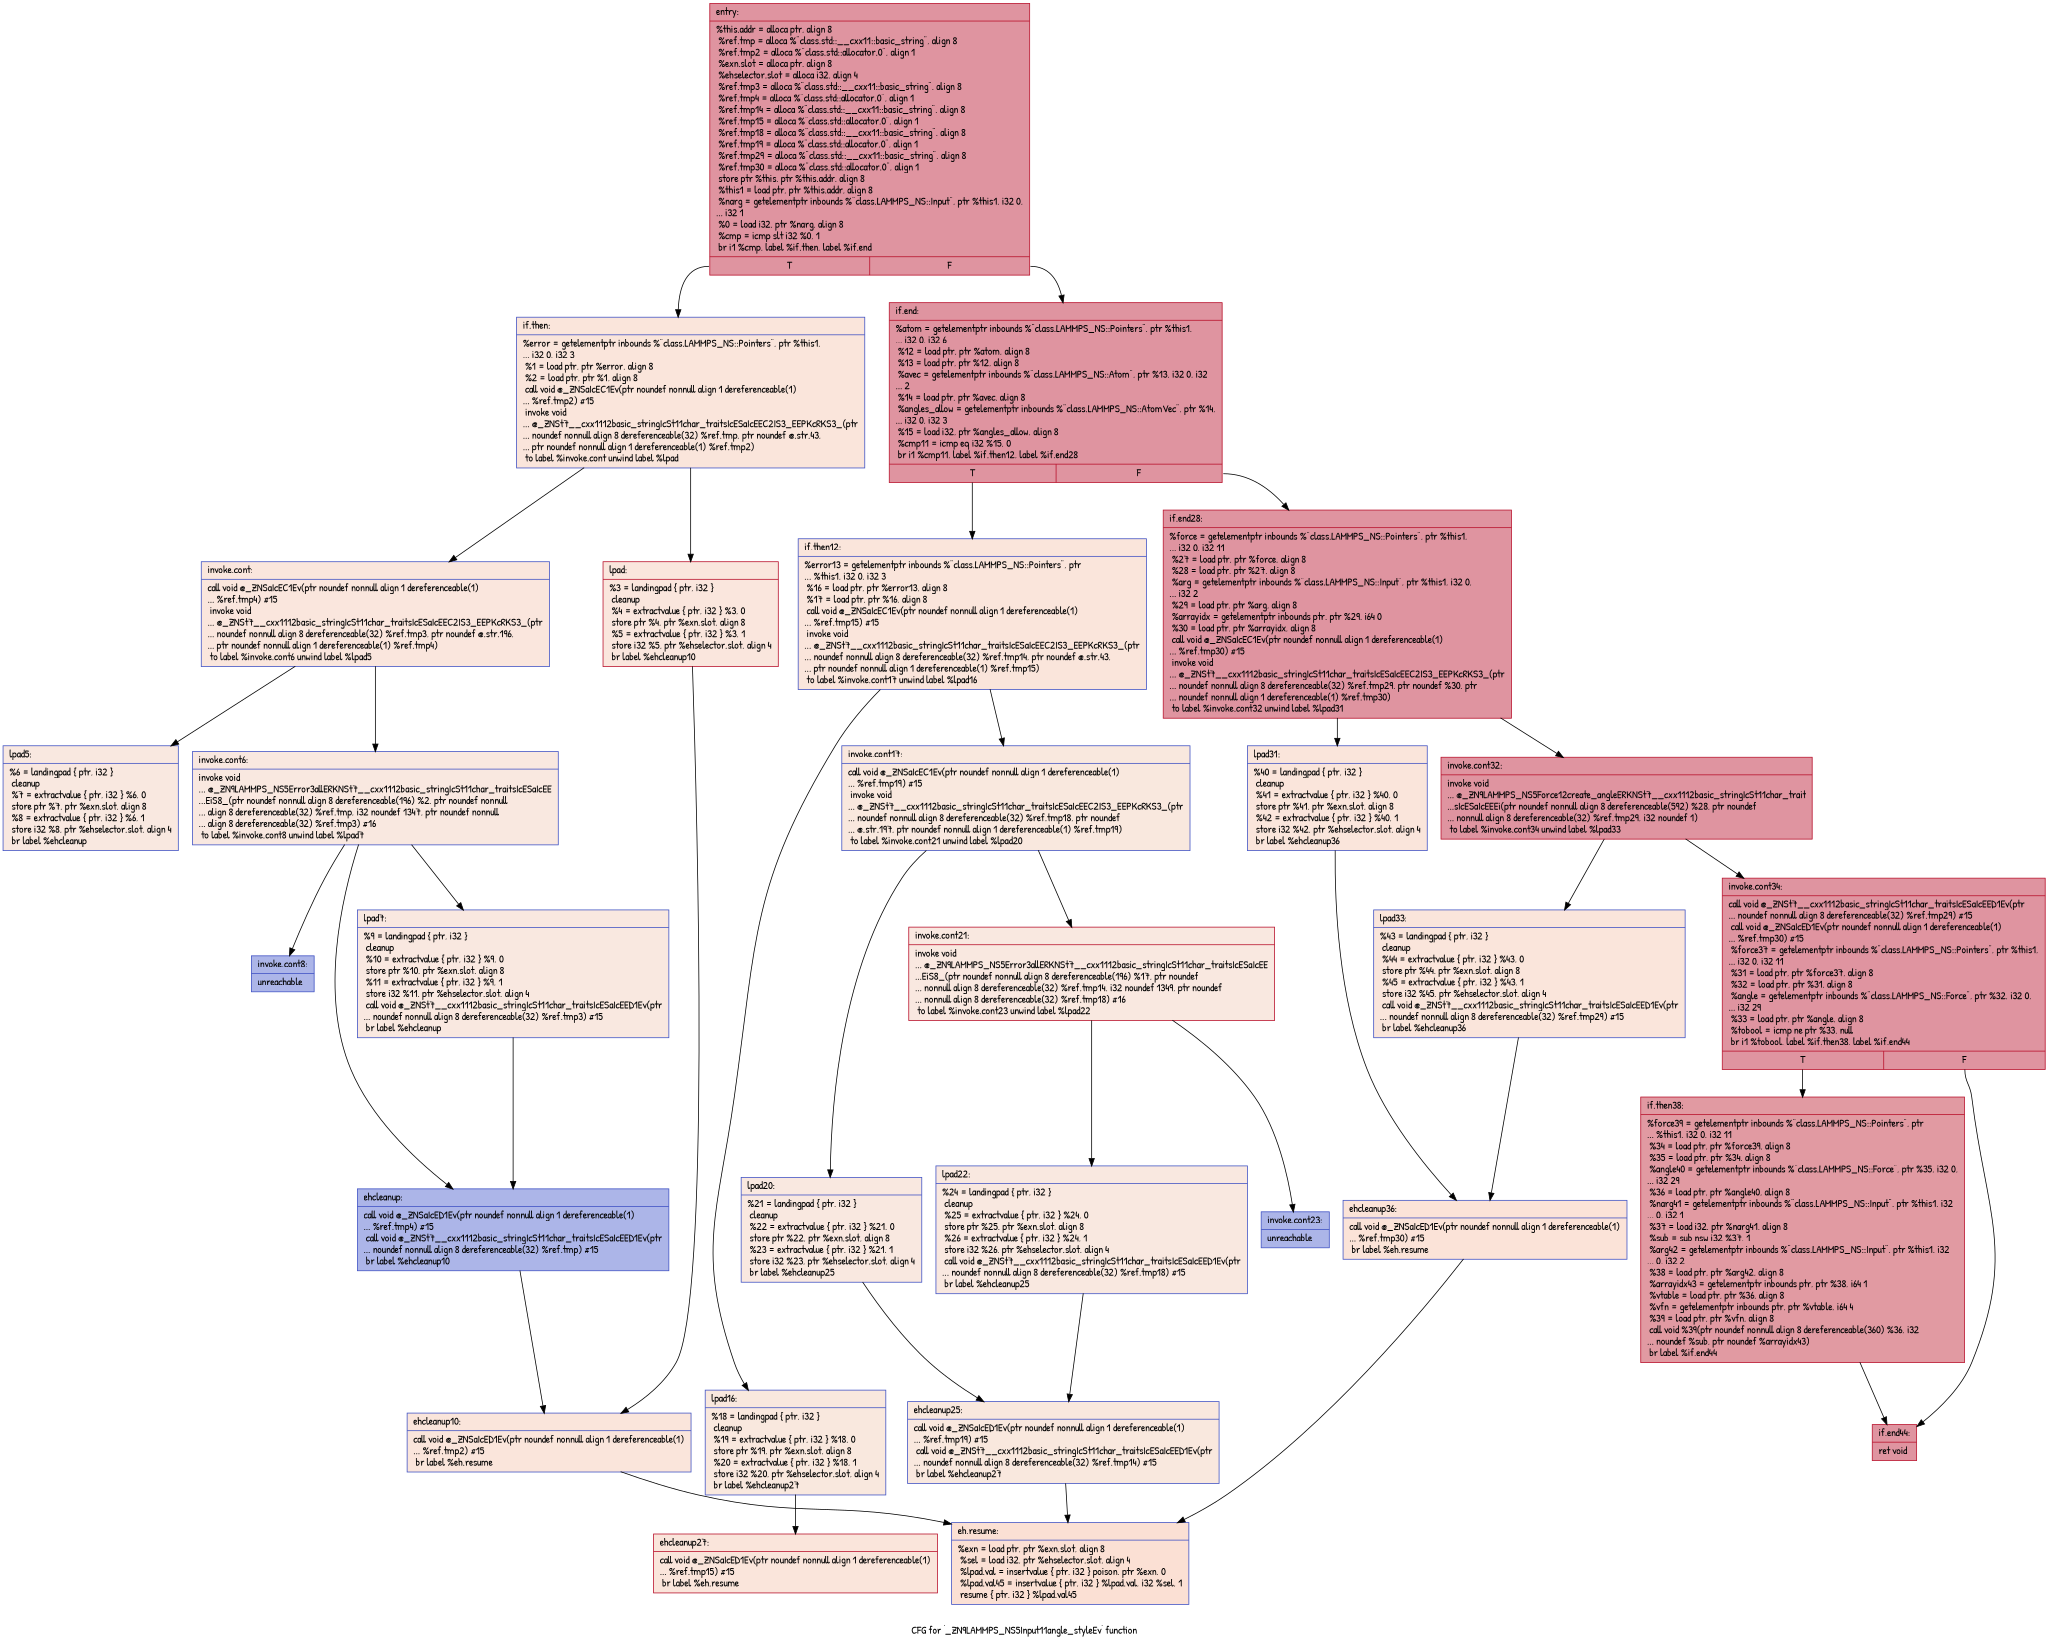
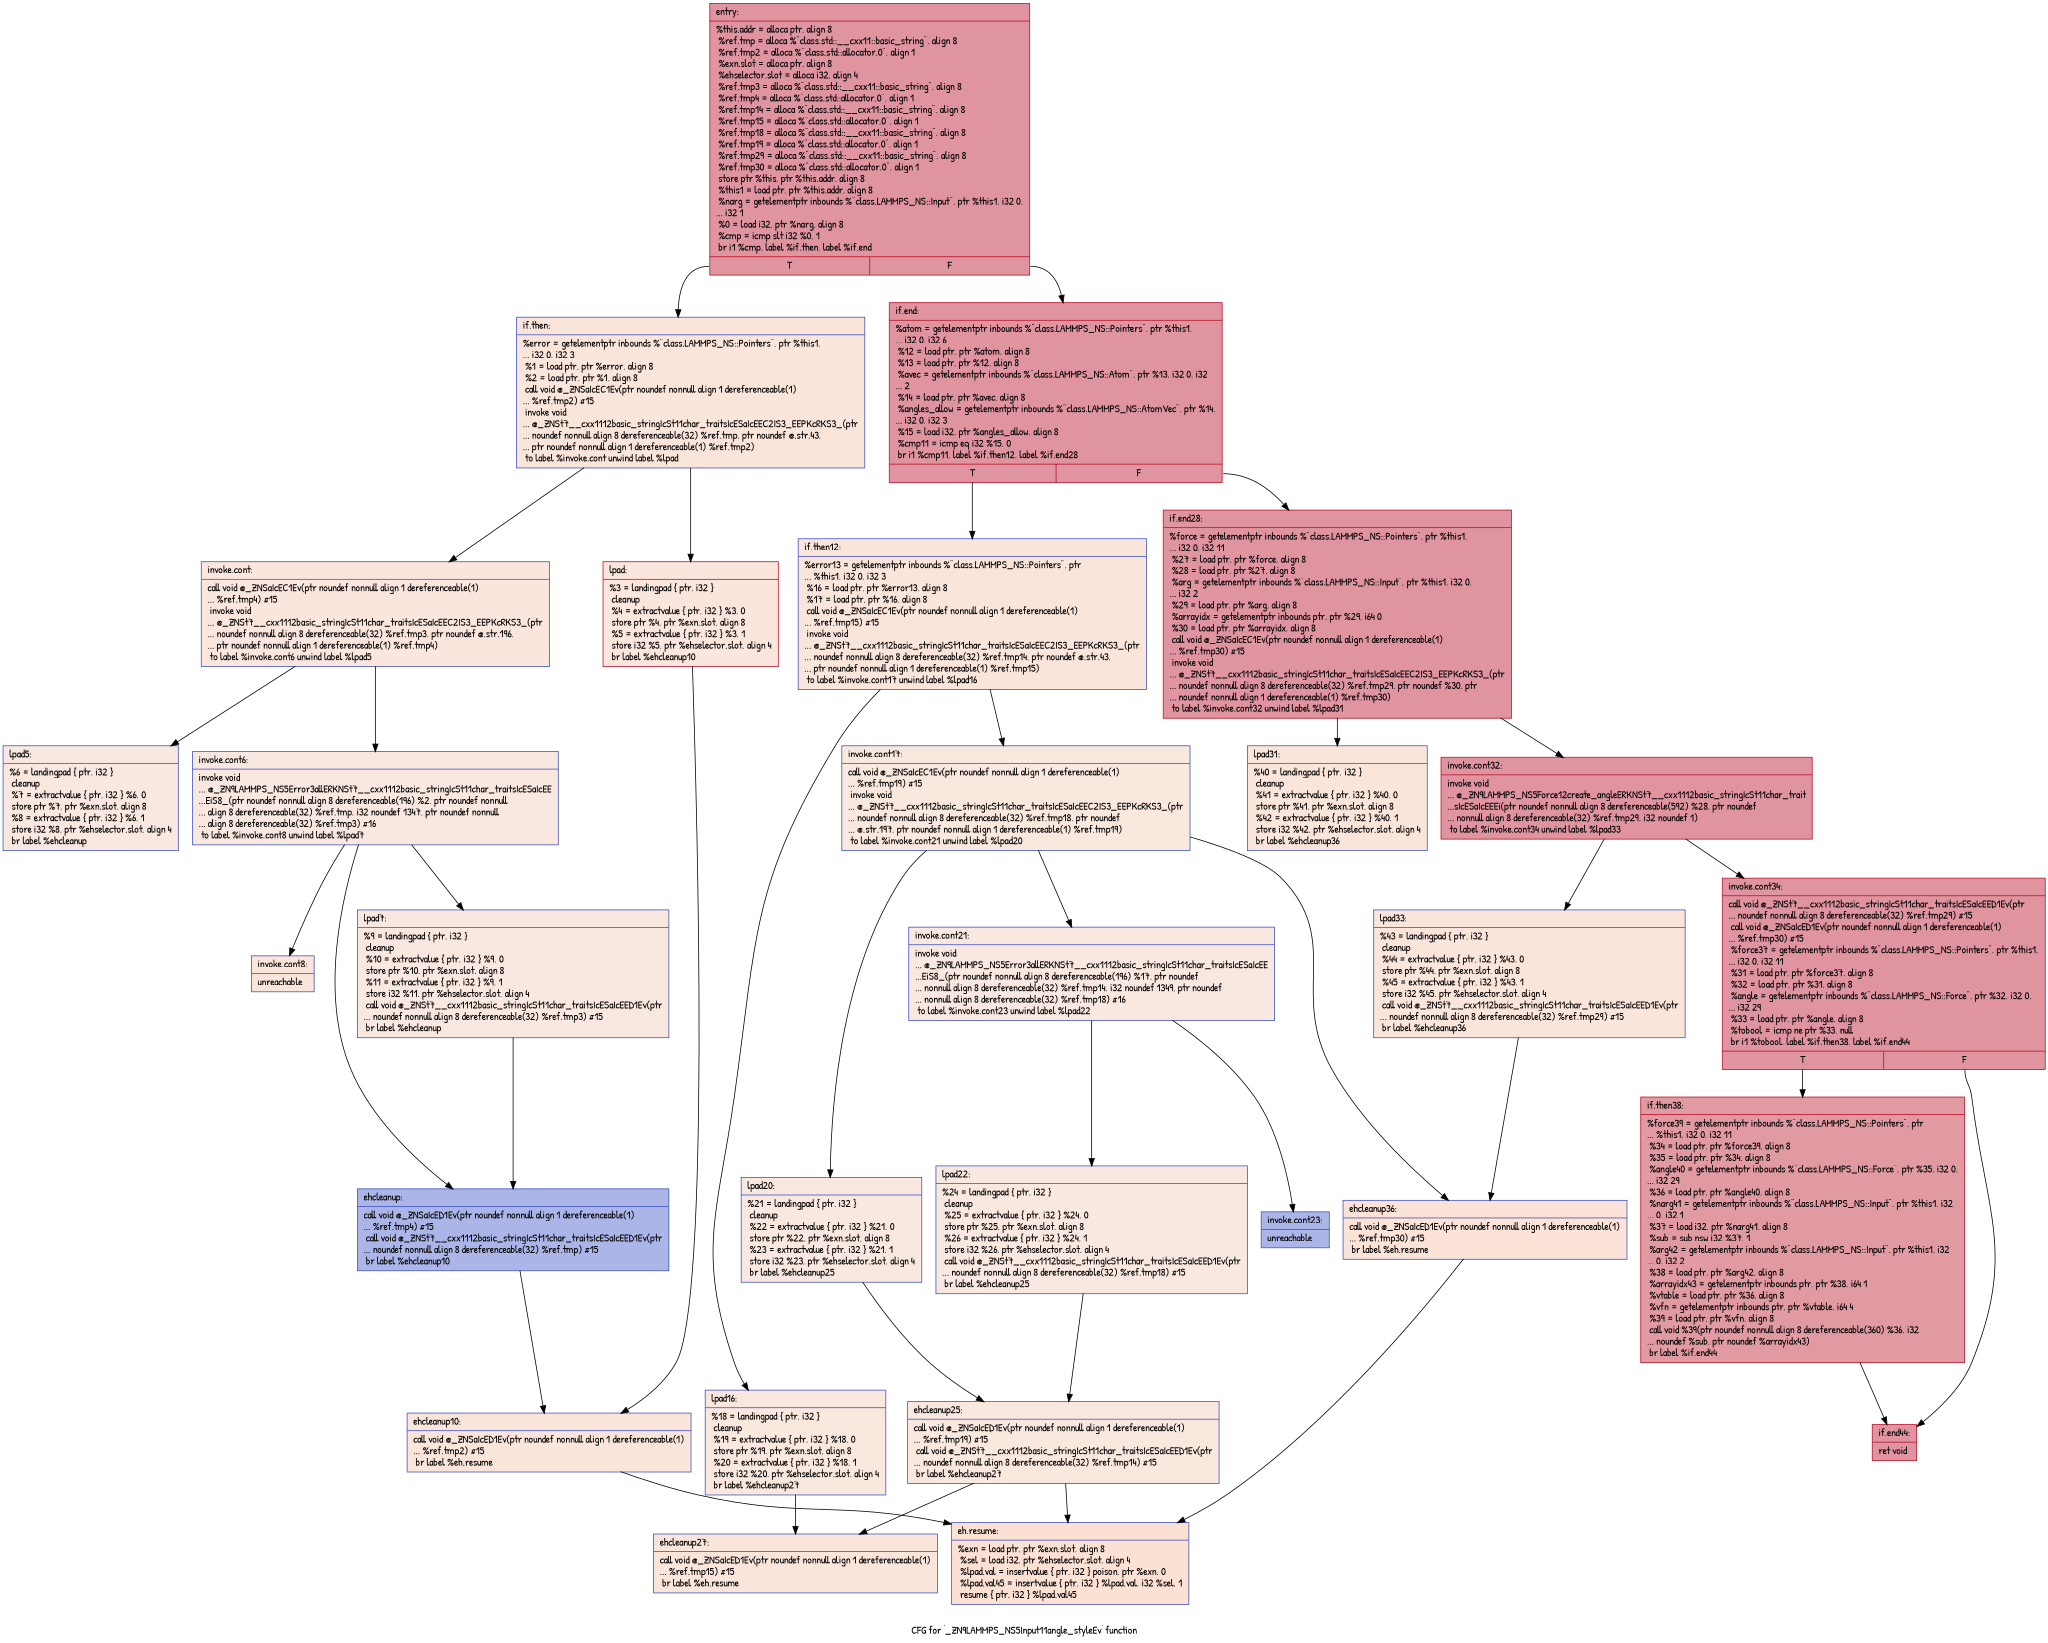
(283, 974) -> (283, 974)
(1092, 974) -> (1092, 974)
(1356, 1036) -> (1314, 1005)
none -> (920, 1507)
(796, 1563) -> (796, 1563)
